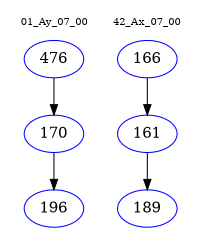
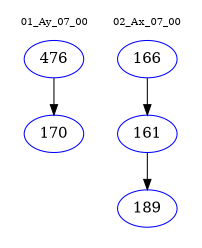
(147, 22) -> (147, 22)
(54, 209) -> none
